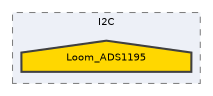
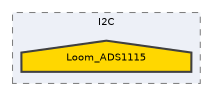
(106, 58) -> (106, 58)
